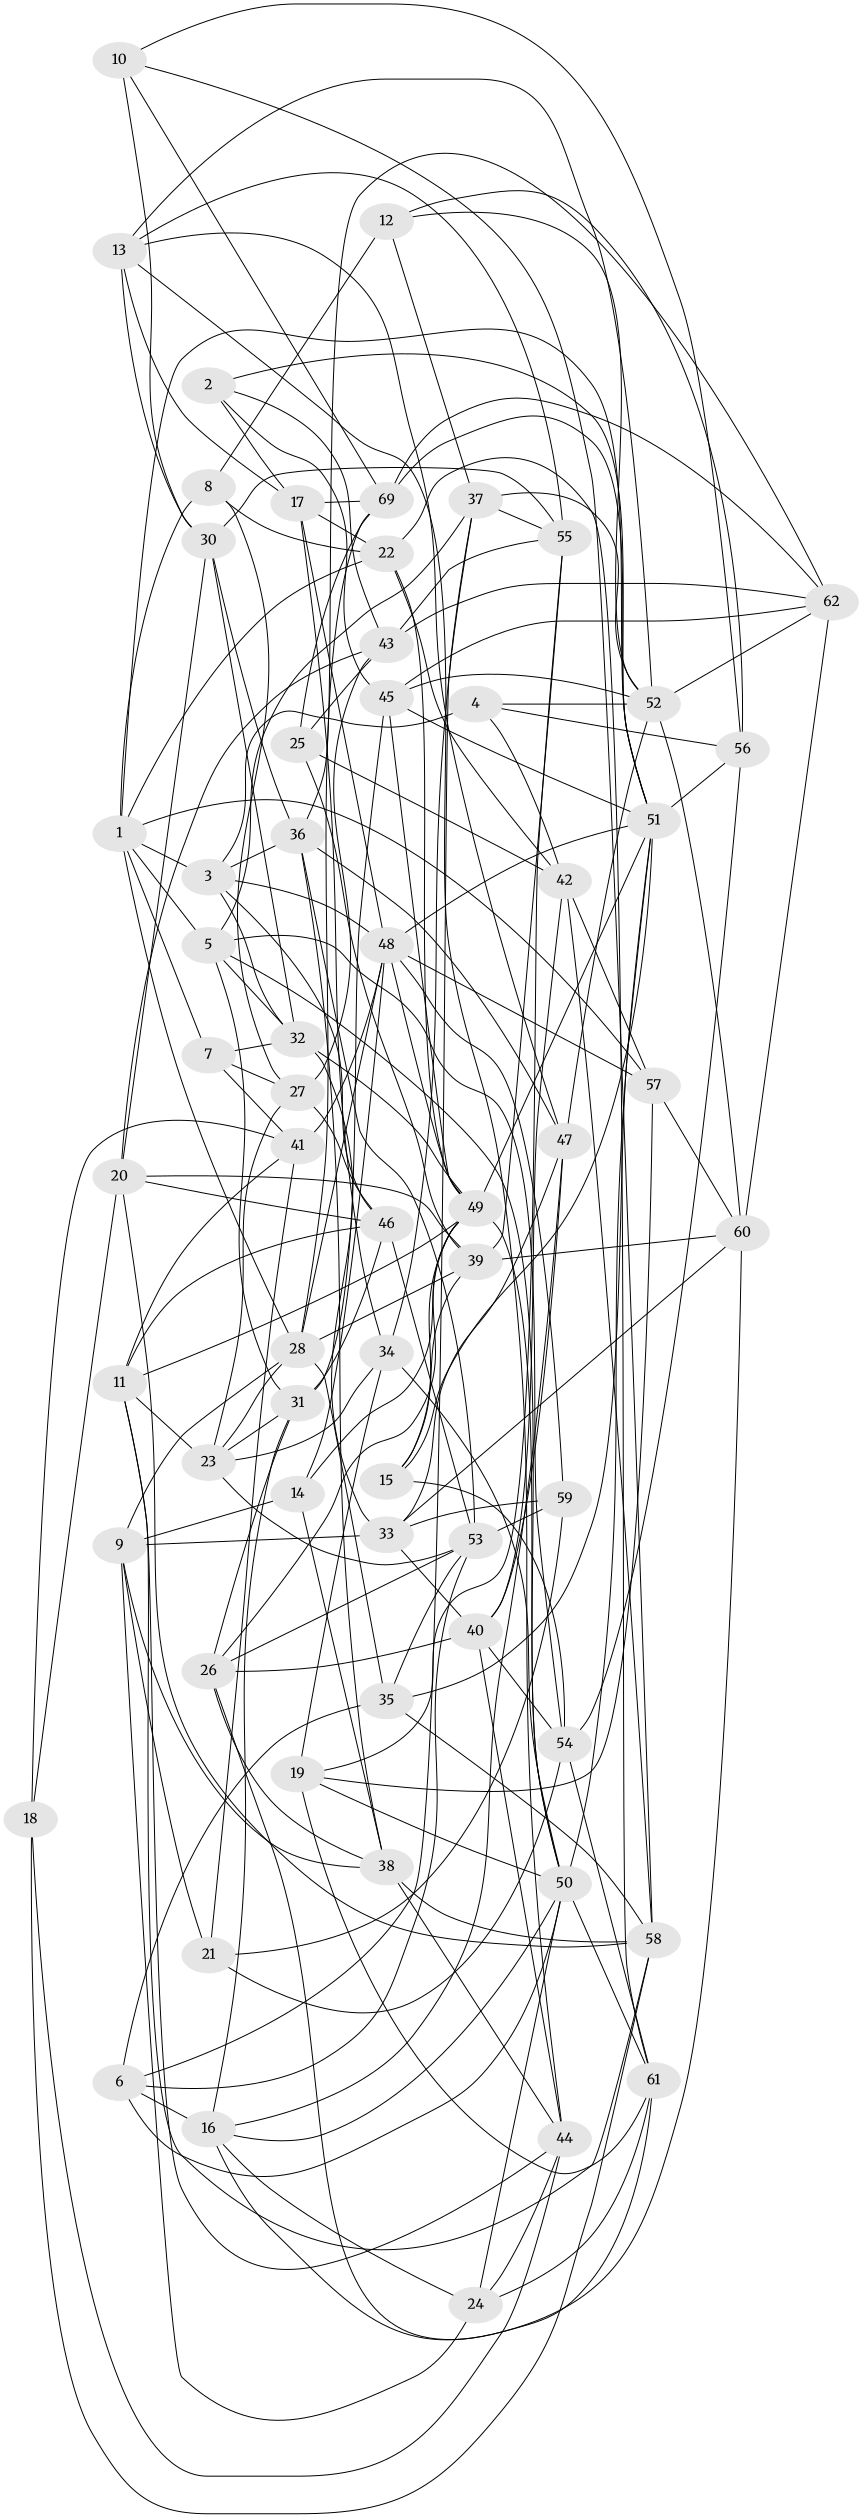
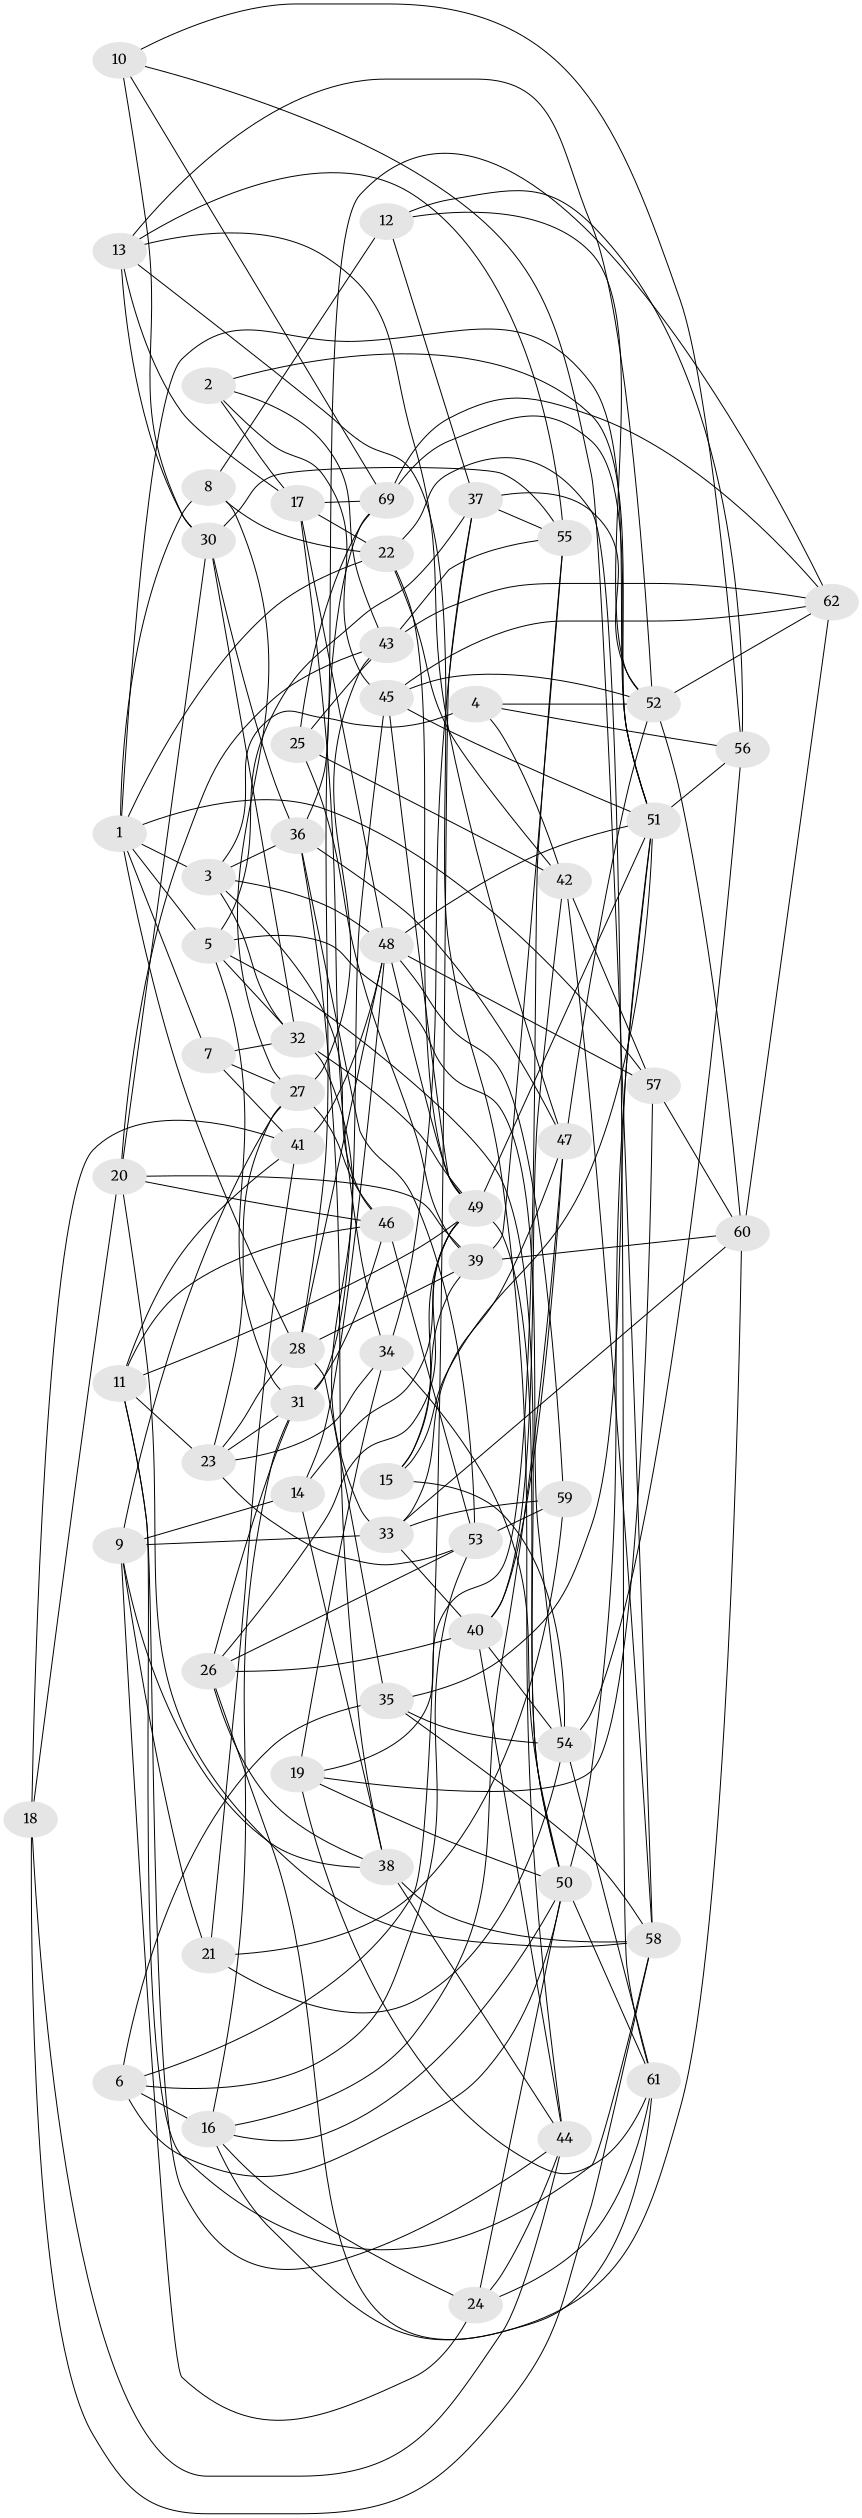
(187, 1431) -> (184, 1310)
(424, 1618) -> (471, 1734)
